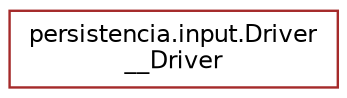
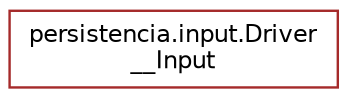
(174, 49) -> (174, 49)
